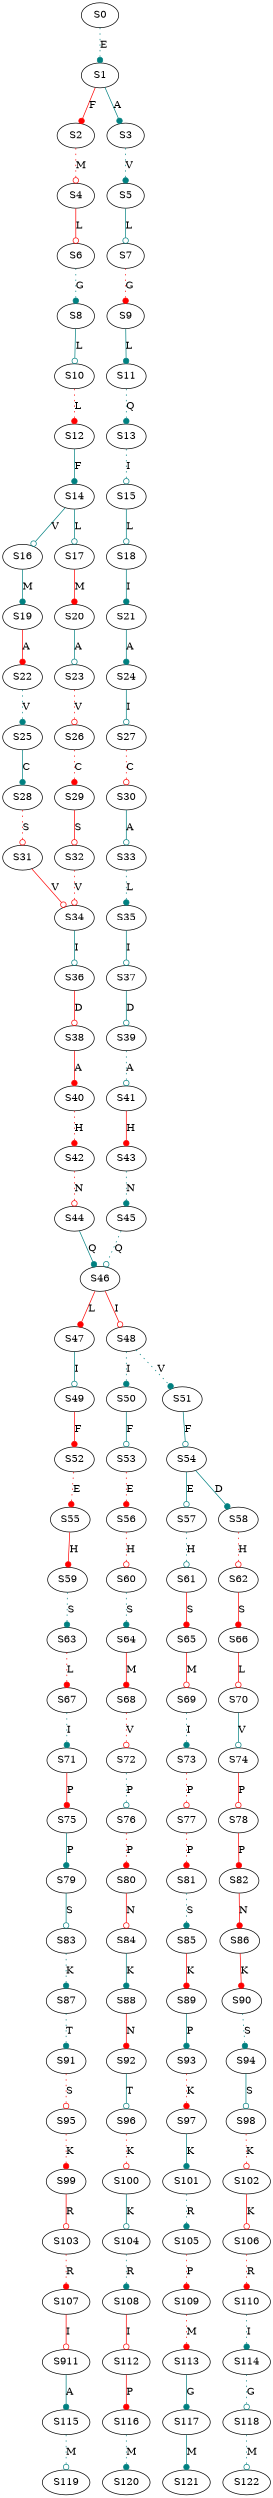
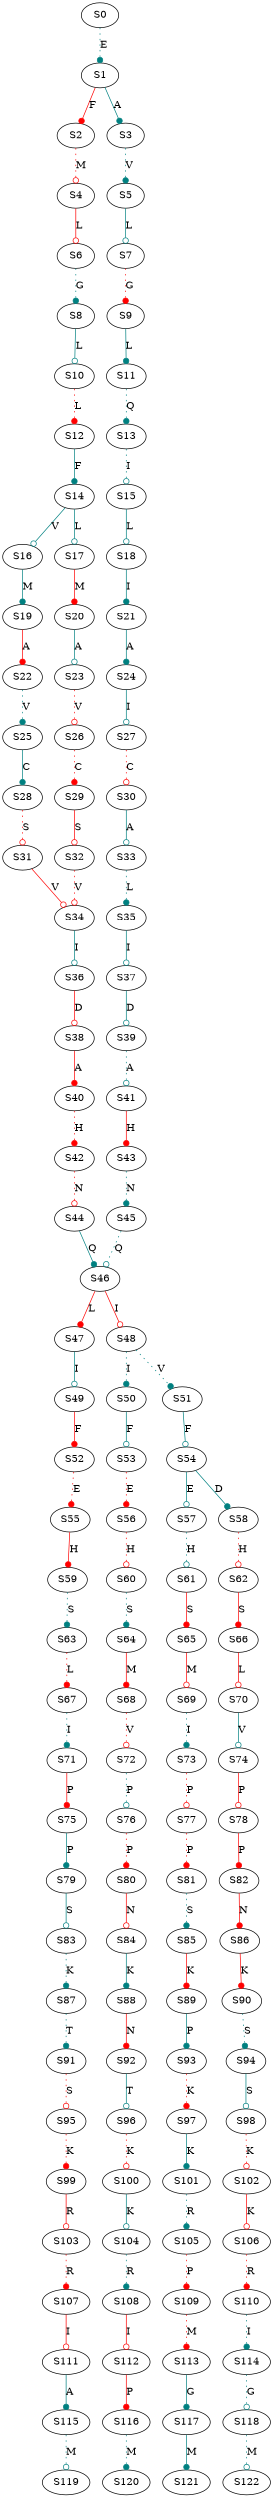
(66, 2362) -> (66, 2362)
